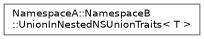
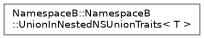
(102, 19) -> (102, 19)
